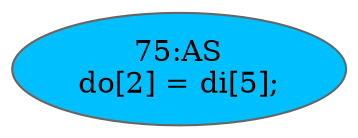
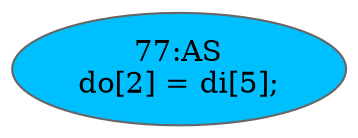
(179, 69) -> (179, 69)
